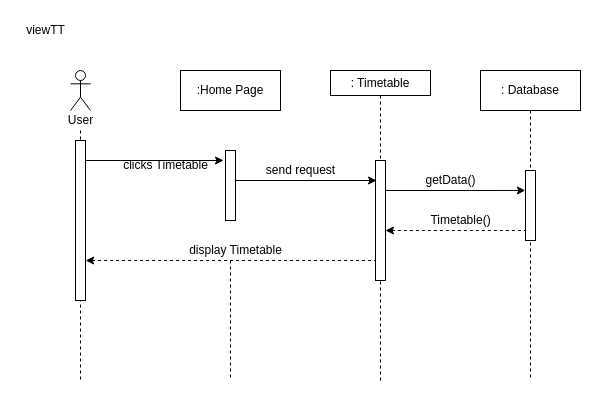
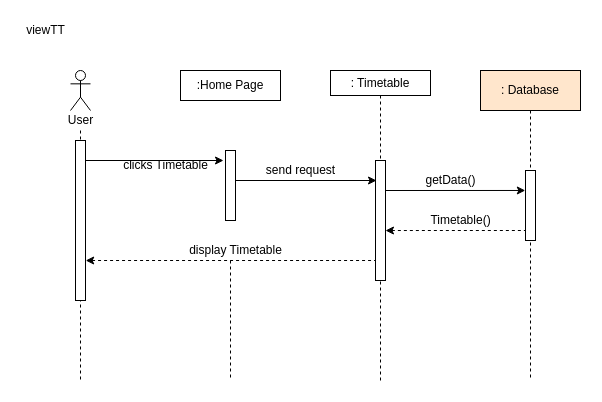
(231, 91) -> (231, 86)
(531, 91) -> (531, 91)
